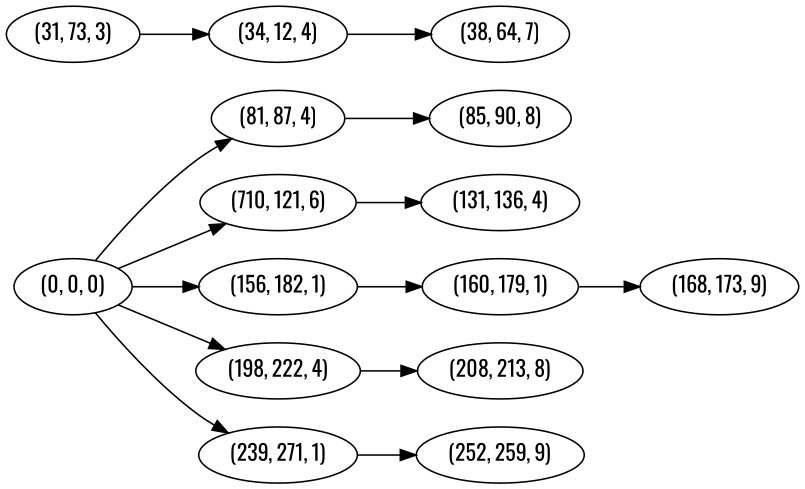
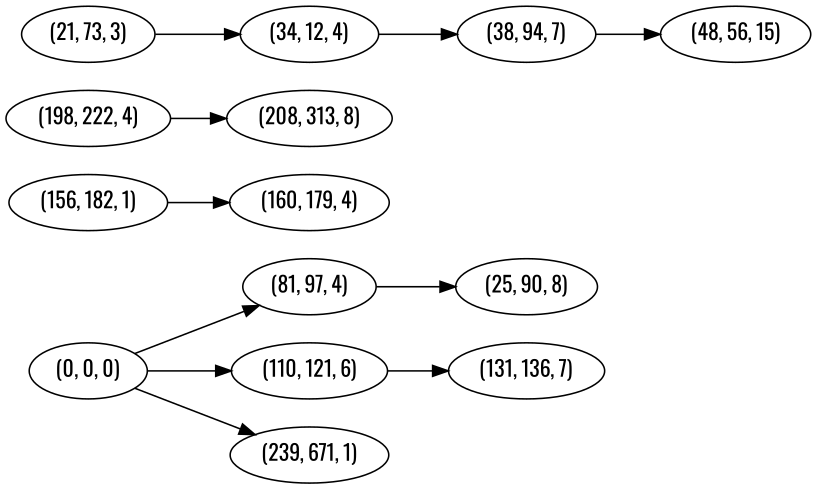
(73, 34) -> (88, 34)
(500, 34) -> (527, 34)
none -> (736, 34)
(278, 118) -> (309, 287)
(500, 118) -> (527, 287)
(278, 203) -> (309, 371)
(500, 203) -> (527, 371)
(157, 287) -> none
(500, 287) -> (309, 203)
(719, 287) -> none
(164, 324) -> none
(500, 371) -> (309, 118)
(278, 455) -> (309, 455)
(500, 455) -> none
